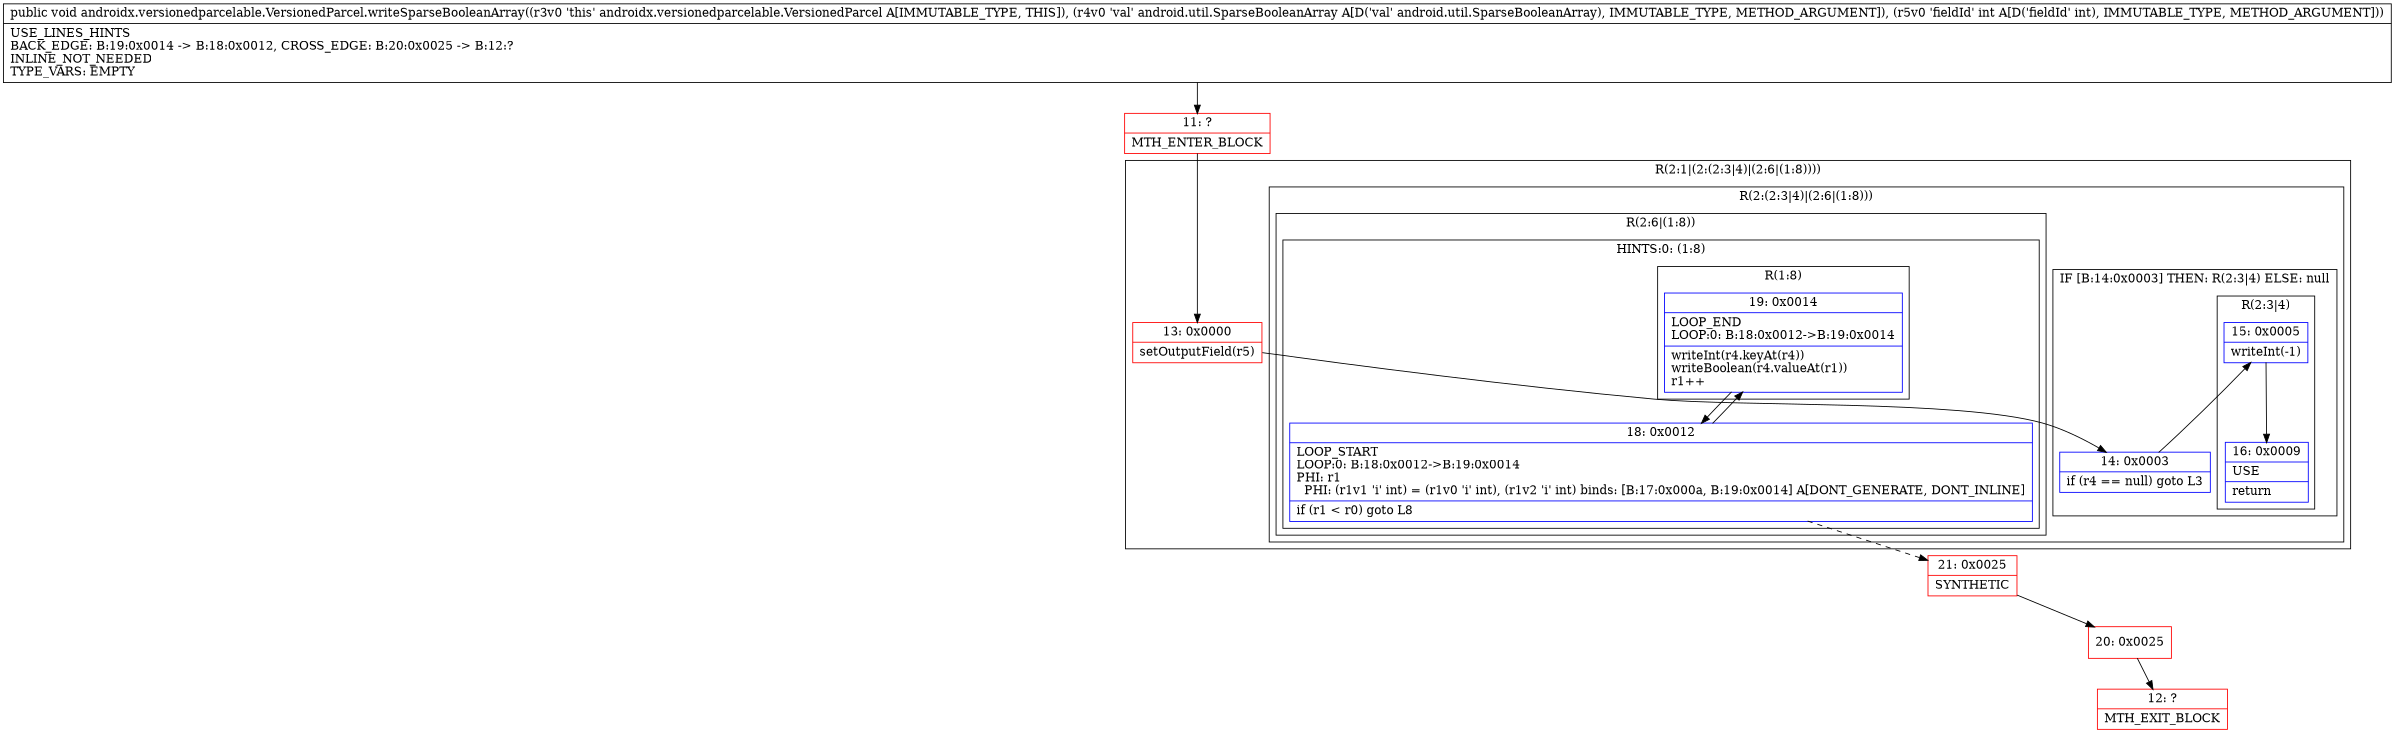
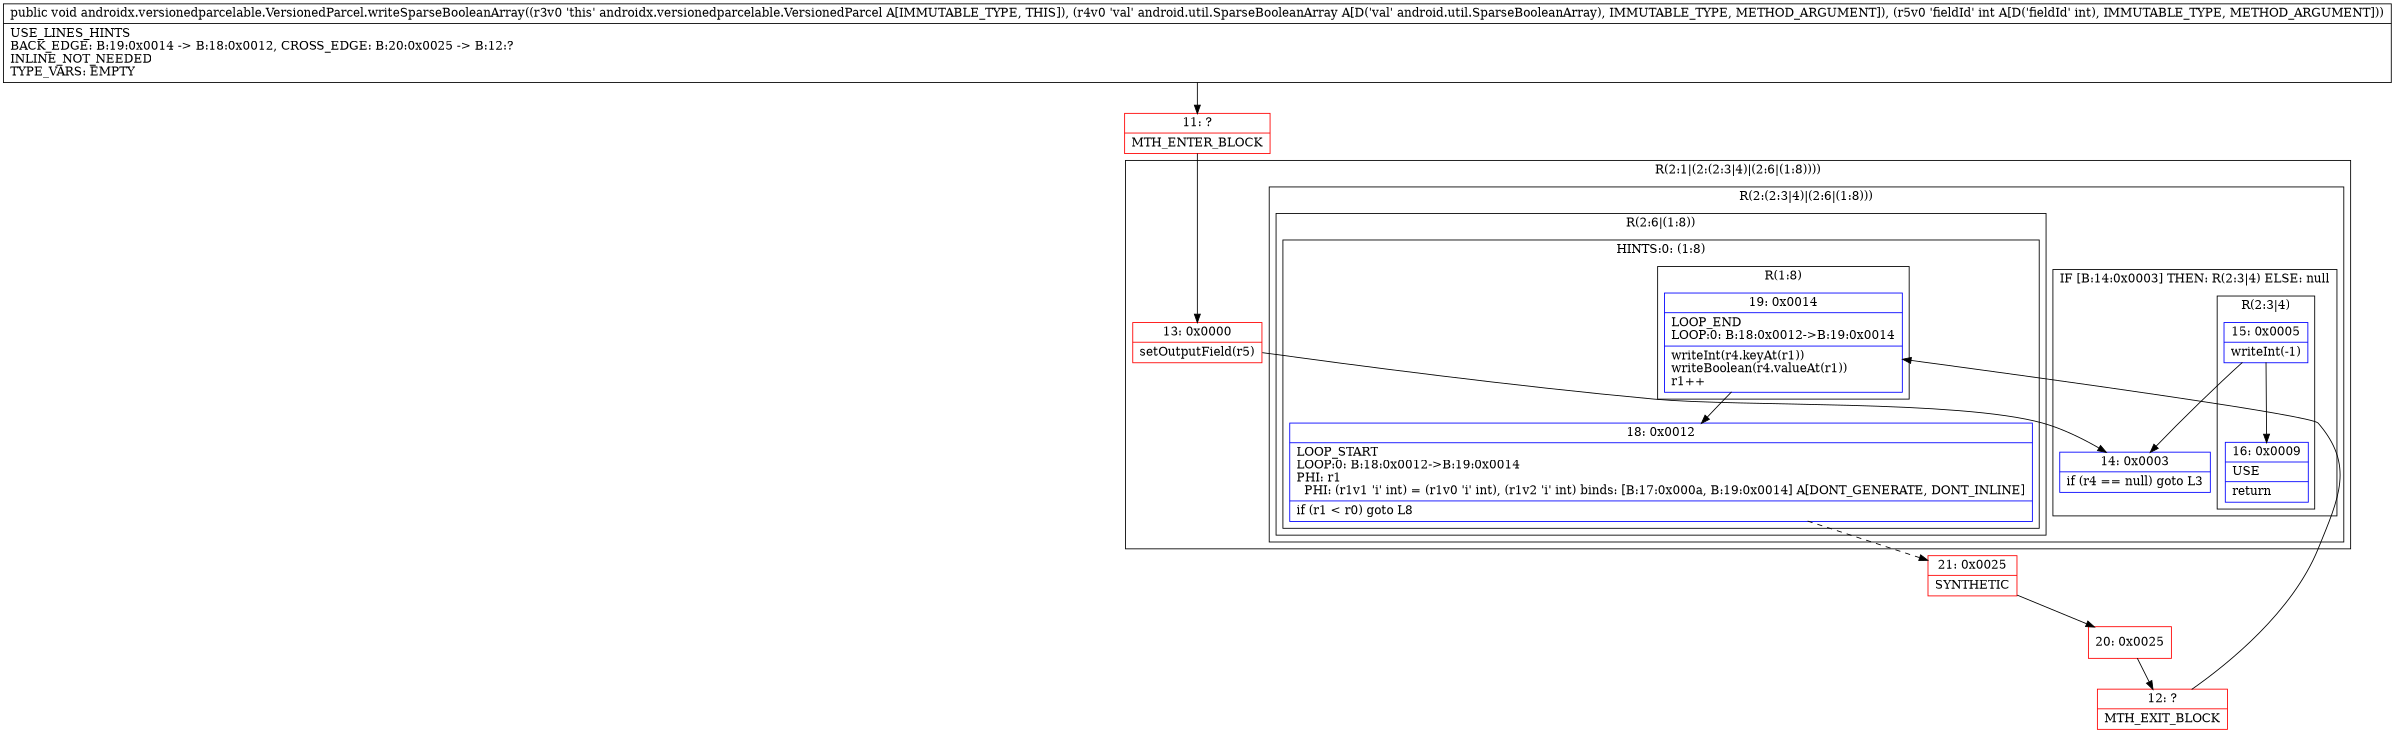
(1738, 356) -> (1738, 356)
(1725, 411) -> (2276, 414)
(2202, 411) -> (2194, 408)
